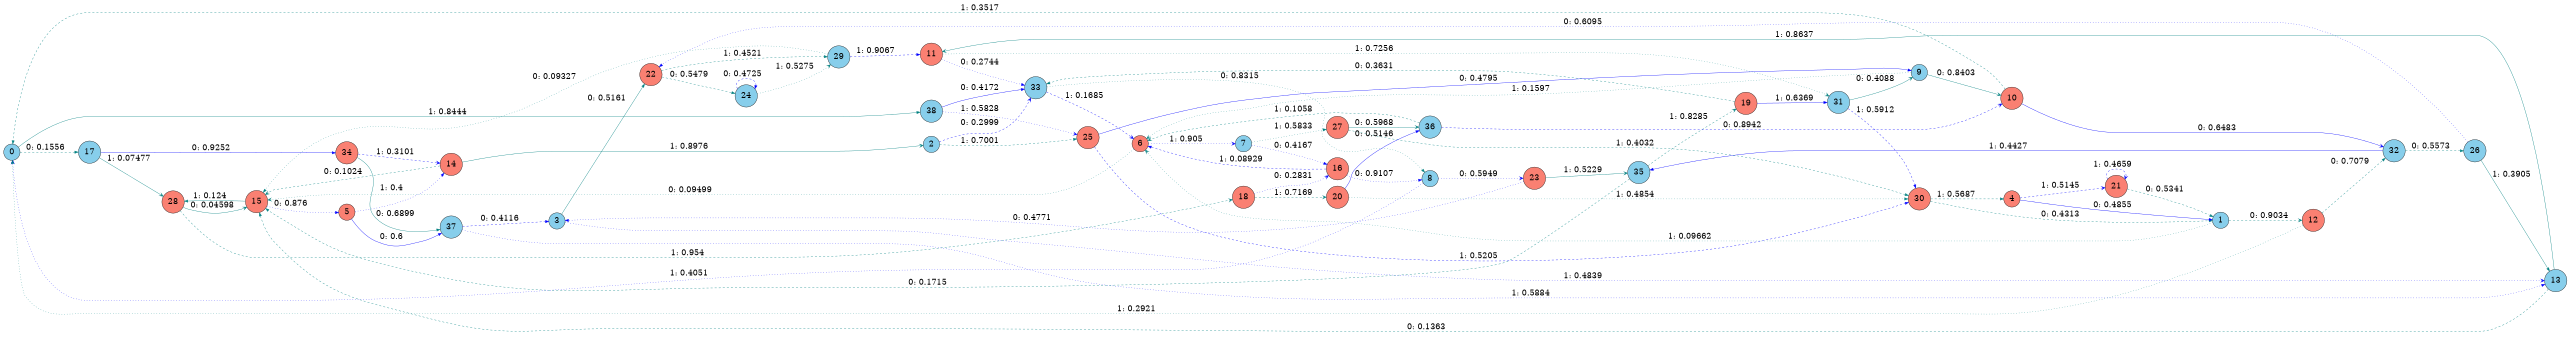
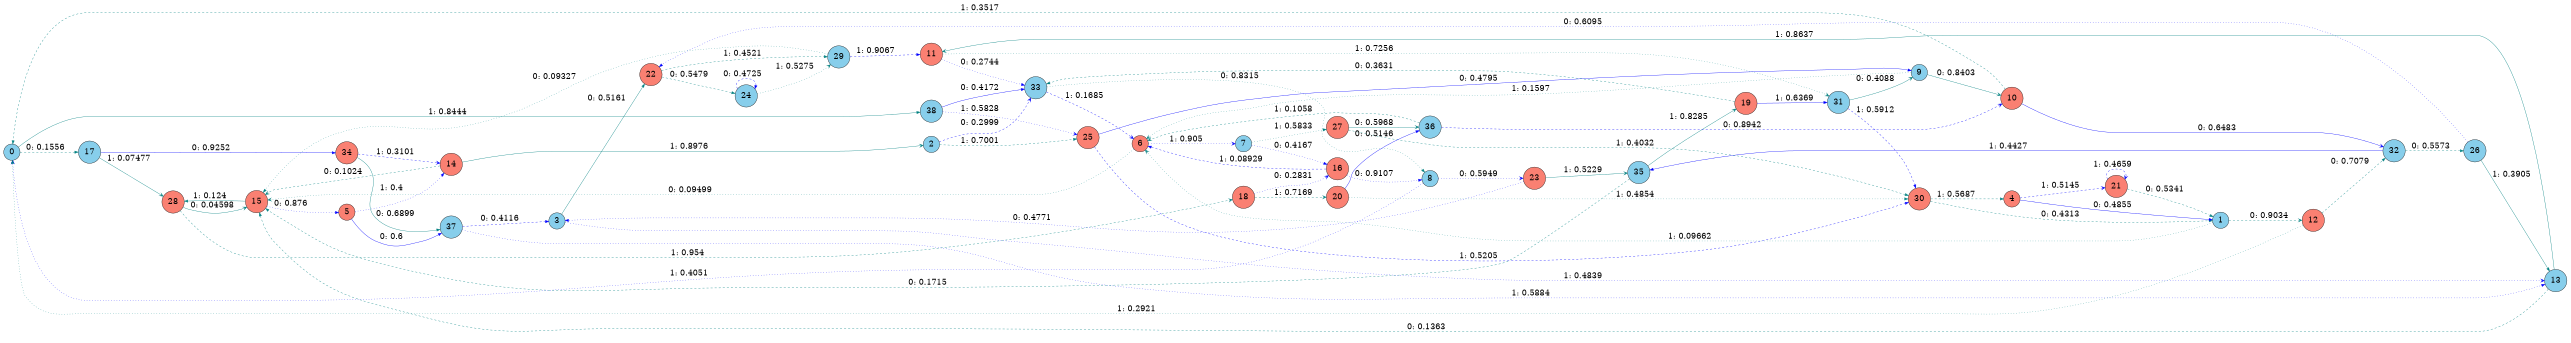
(1690, 137) -> (1690, 137)
